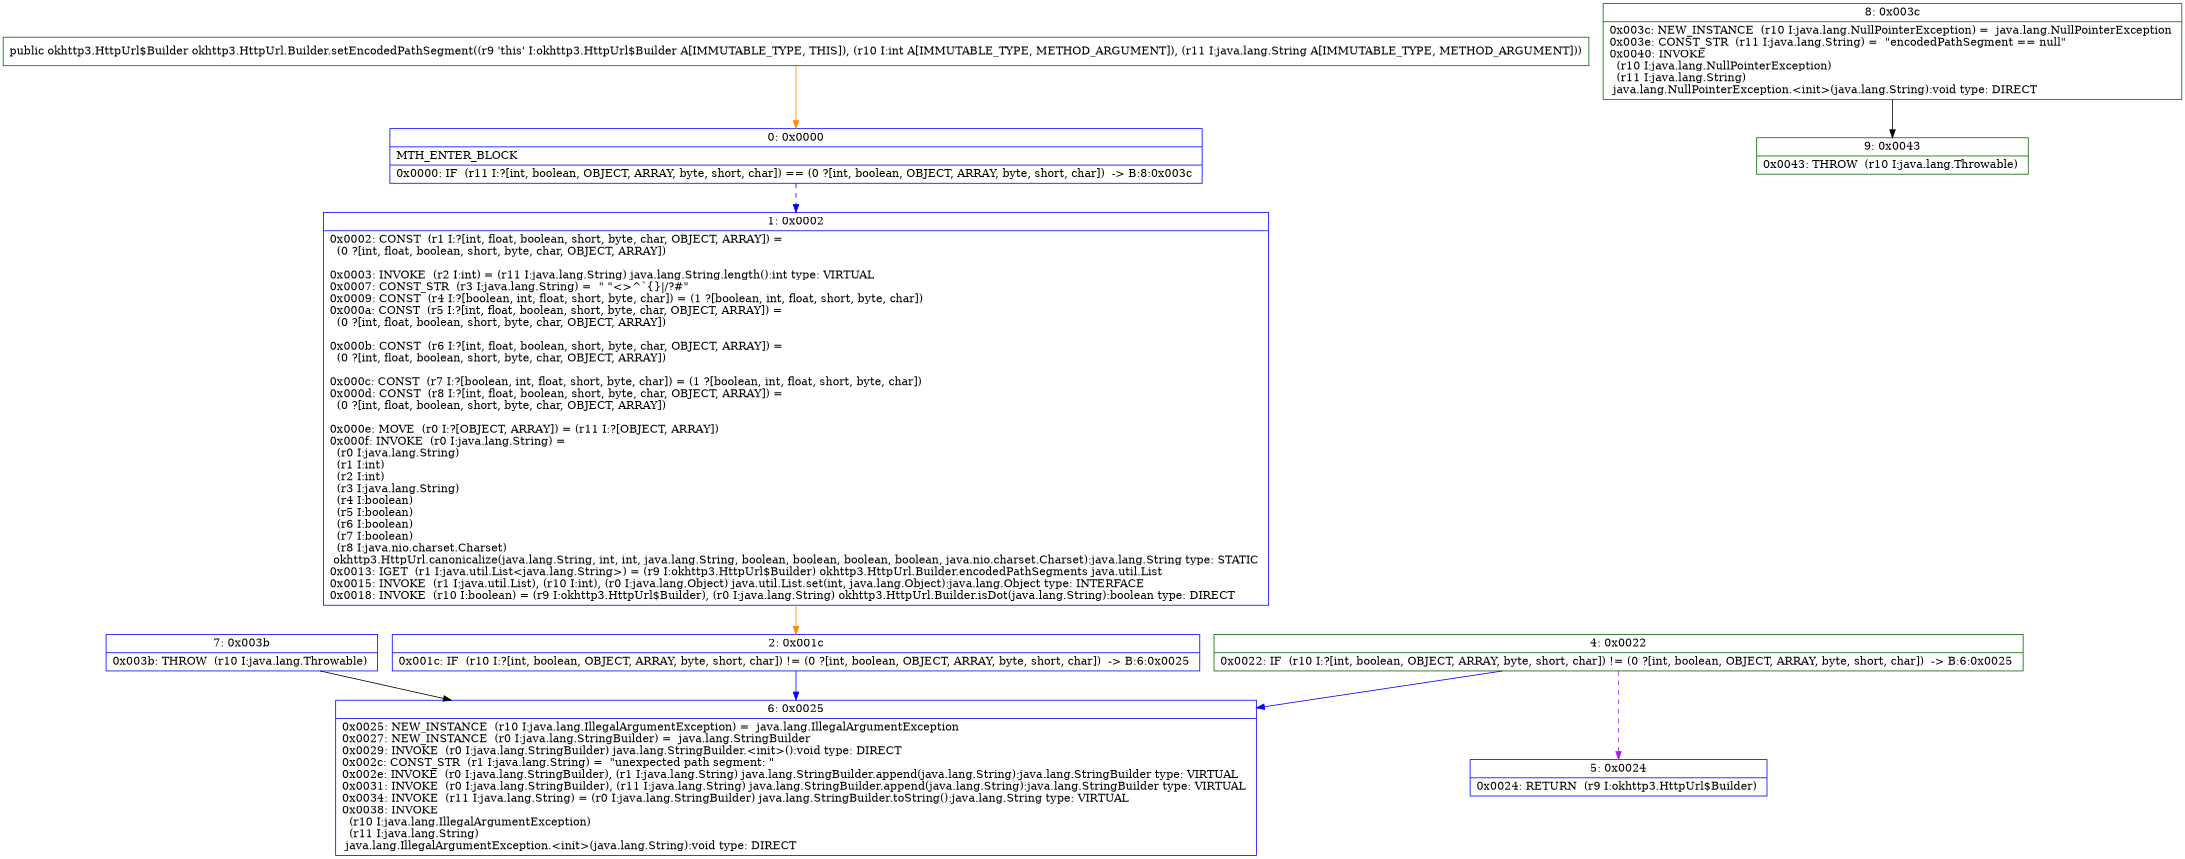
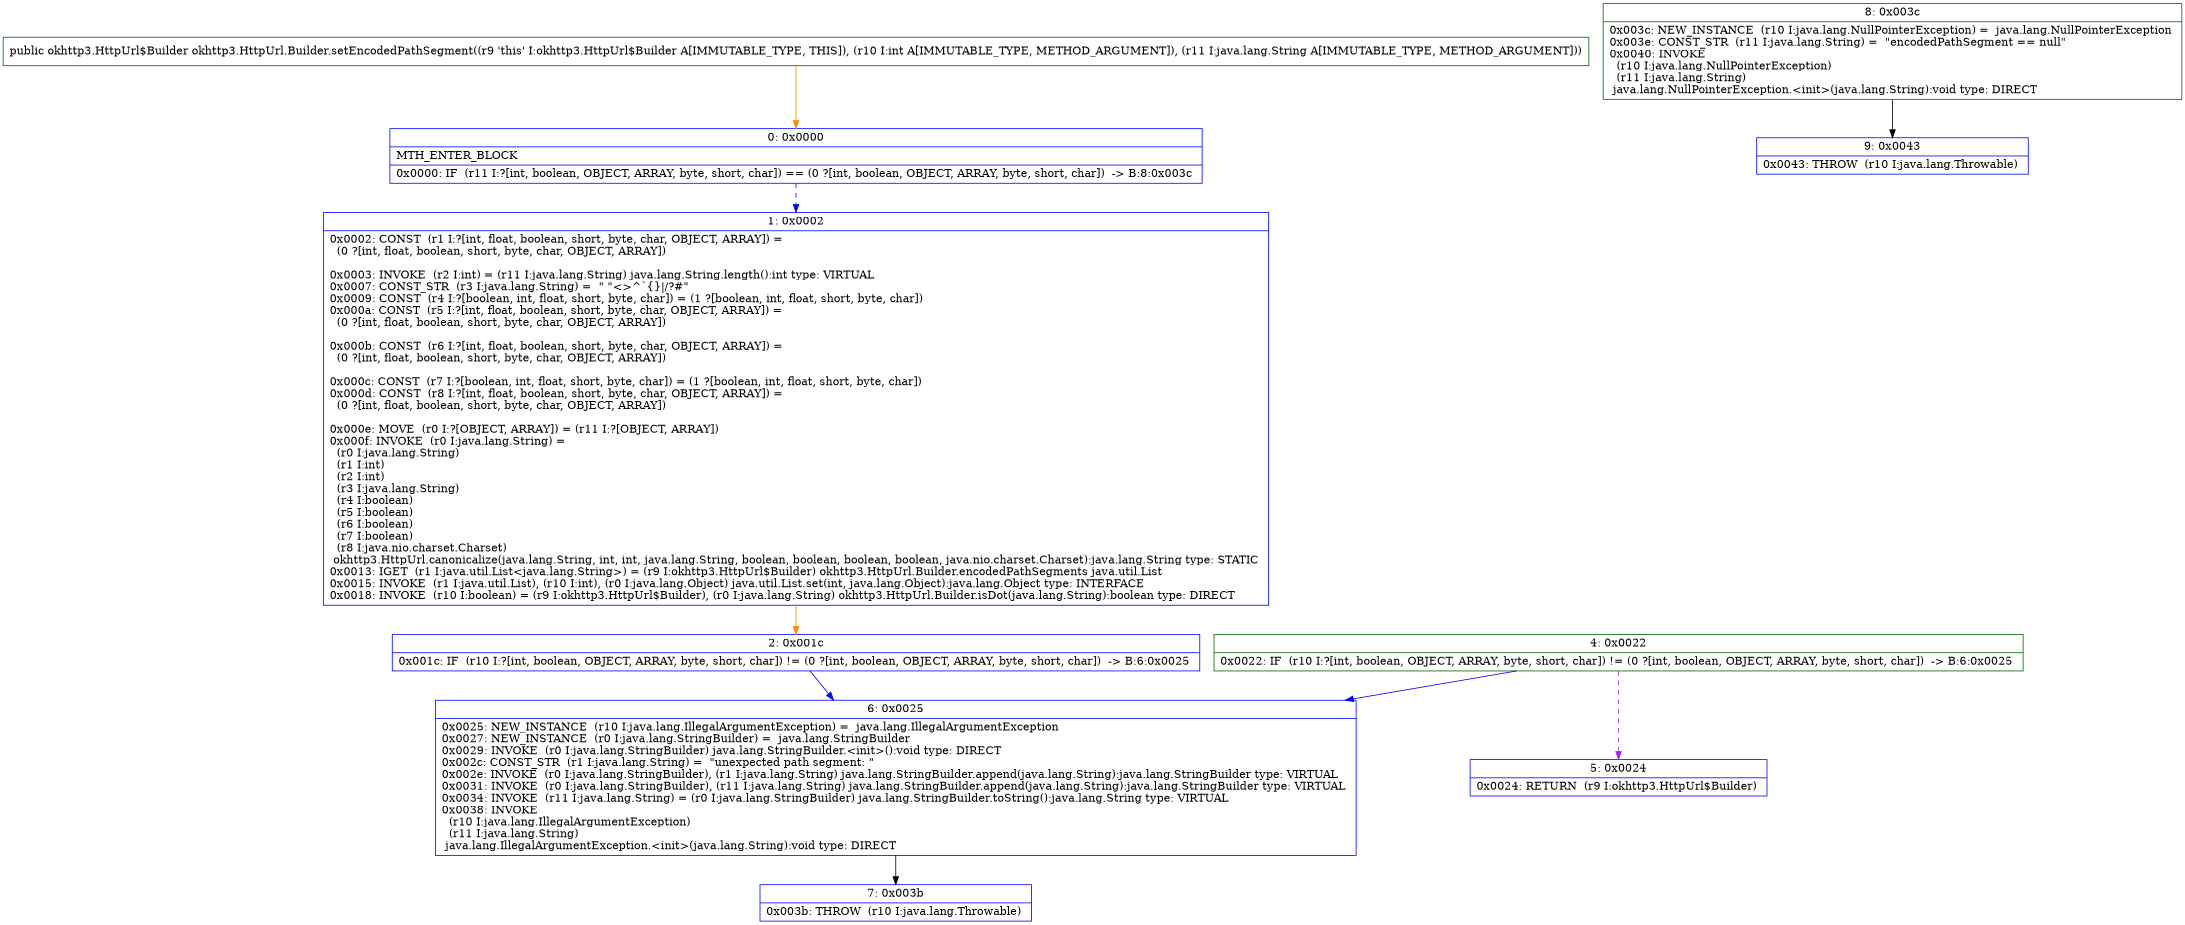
(1892, 156) -> (1892, 156)
(382, 685) -> (896, 866)
